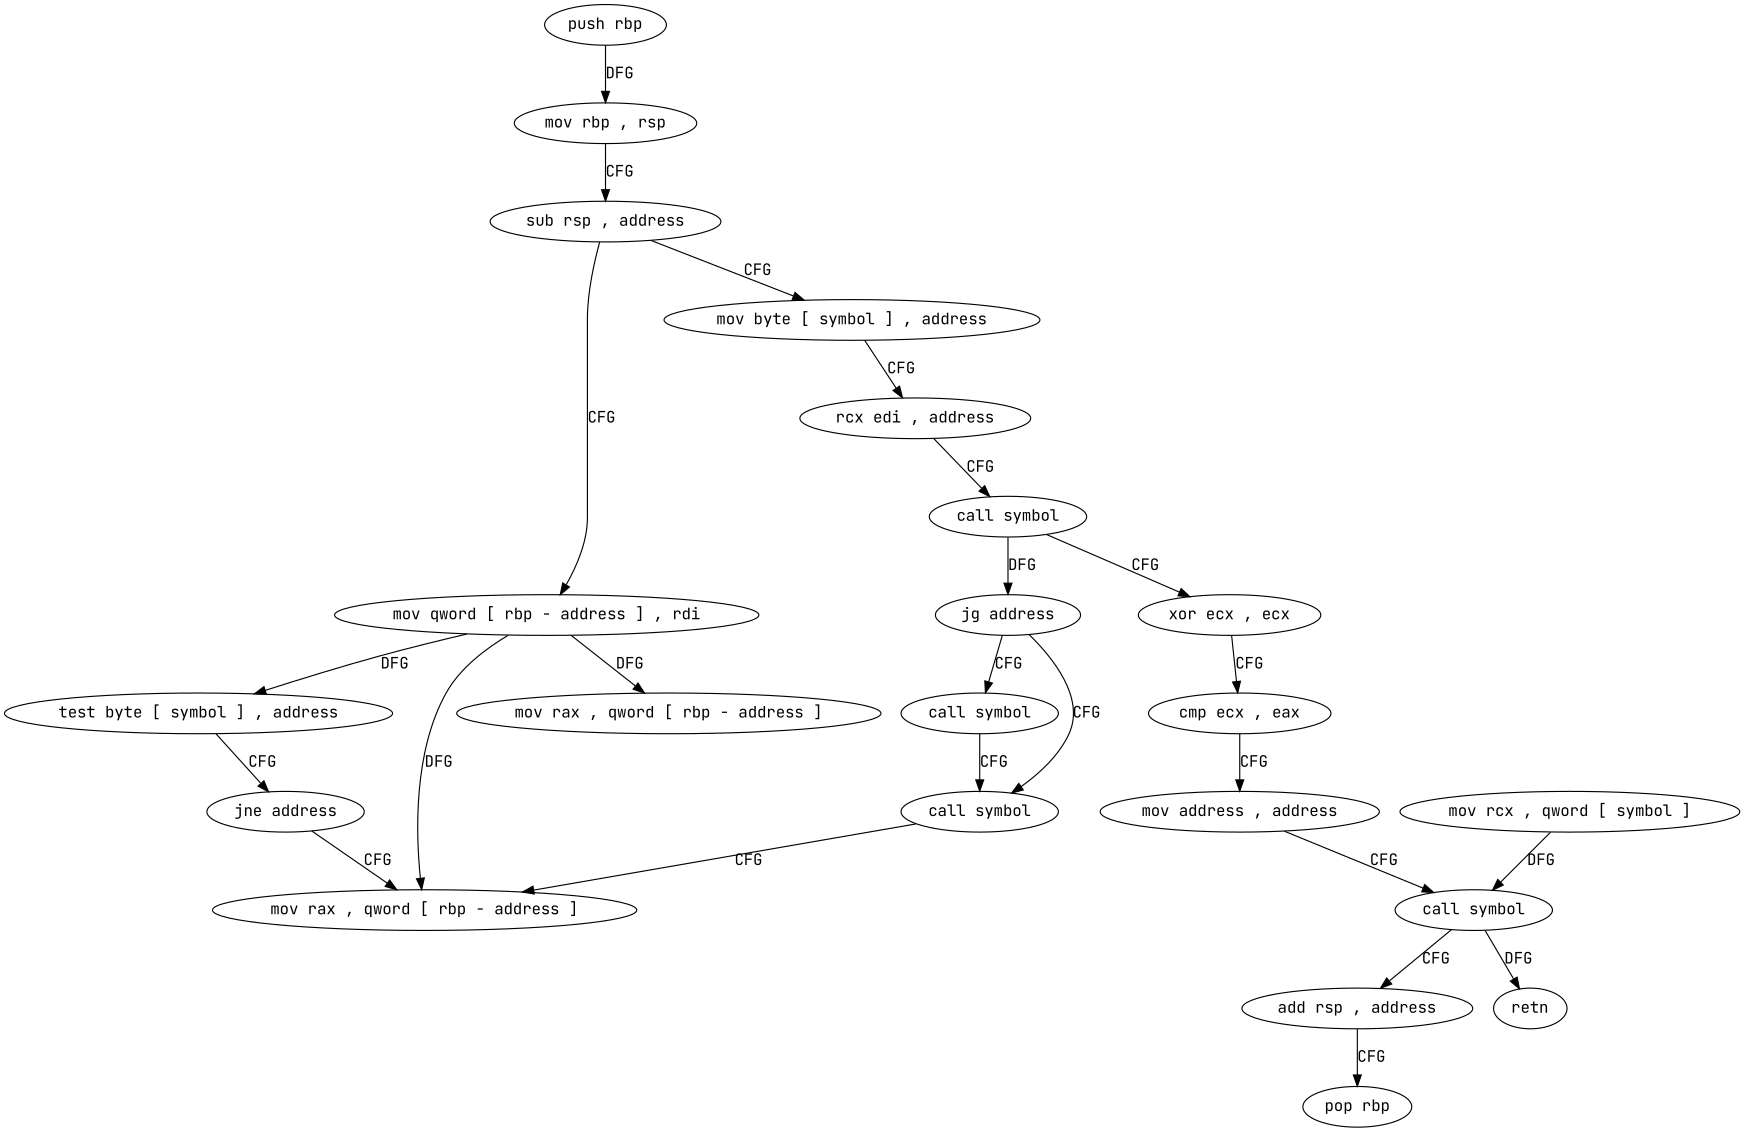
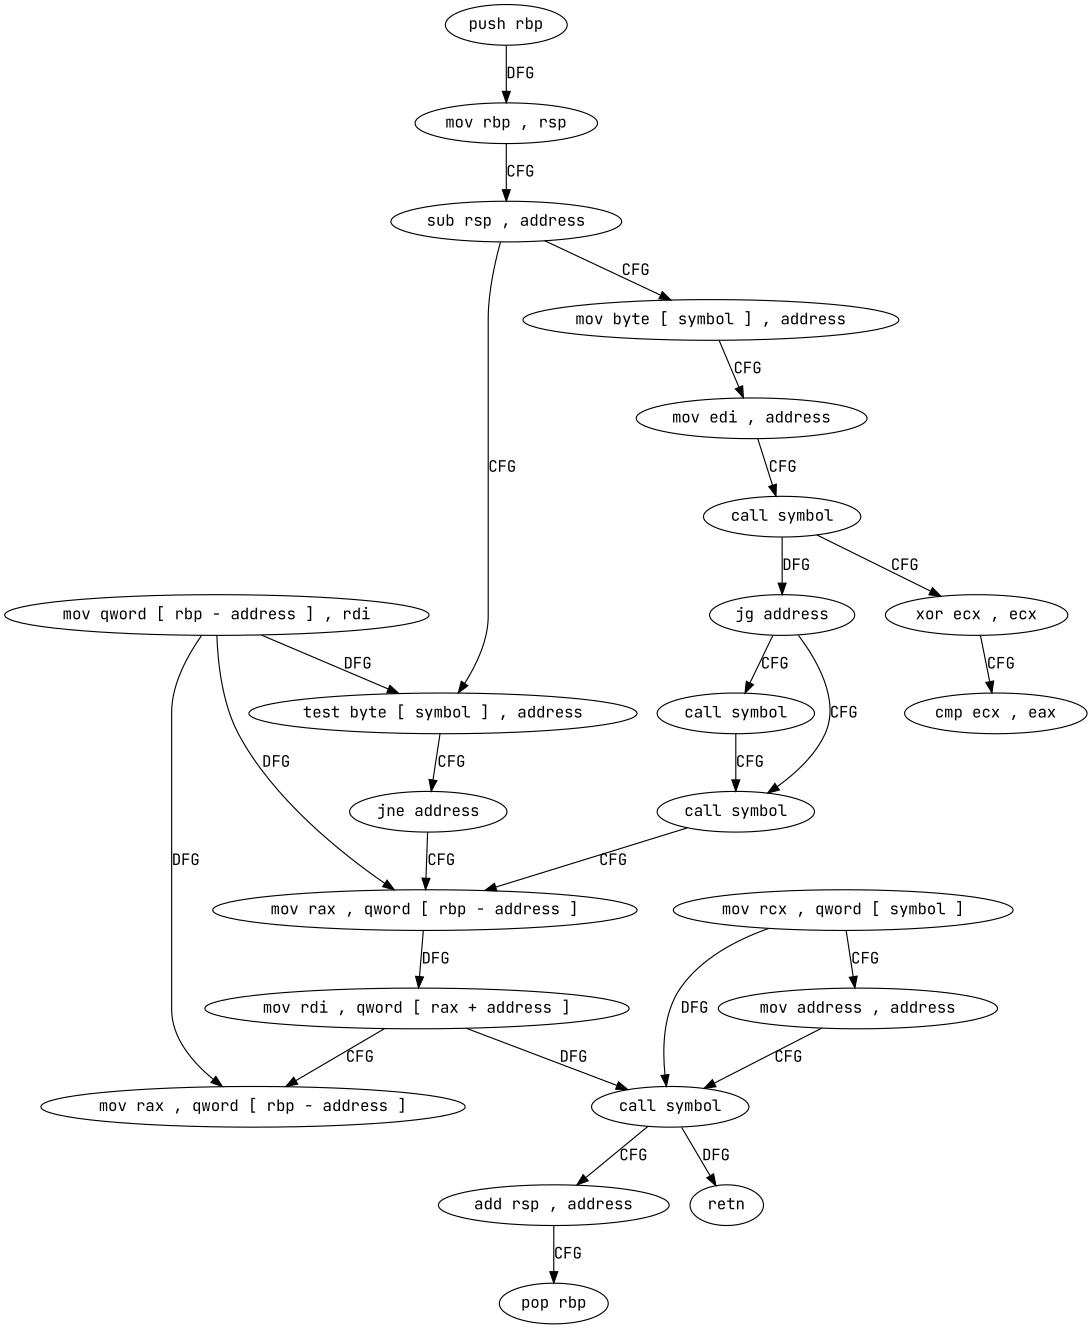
(587, 415) -> (488, 465)
(915, 418) -> (752, 418)
(1240, 757) -> (850, 954)
none -> (417, 1008)
